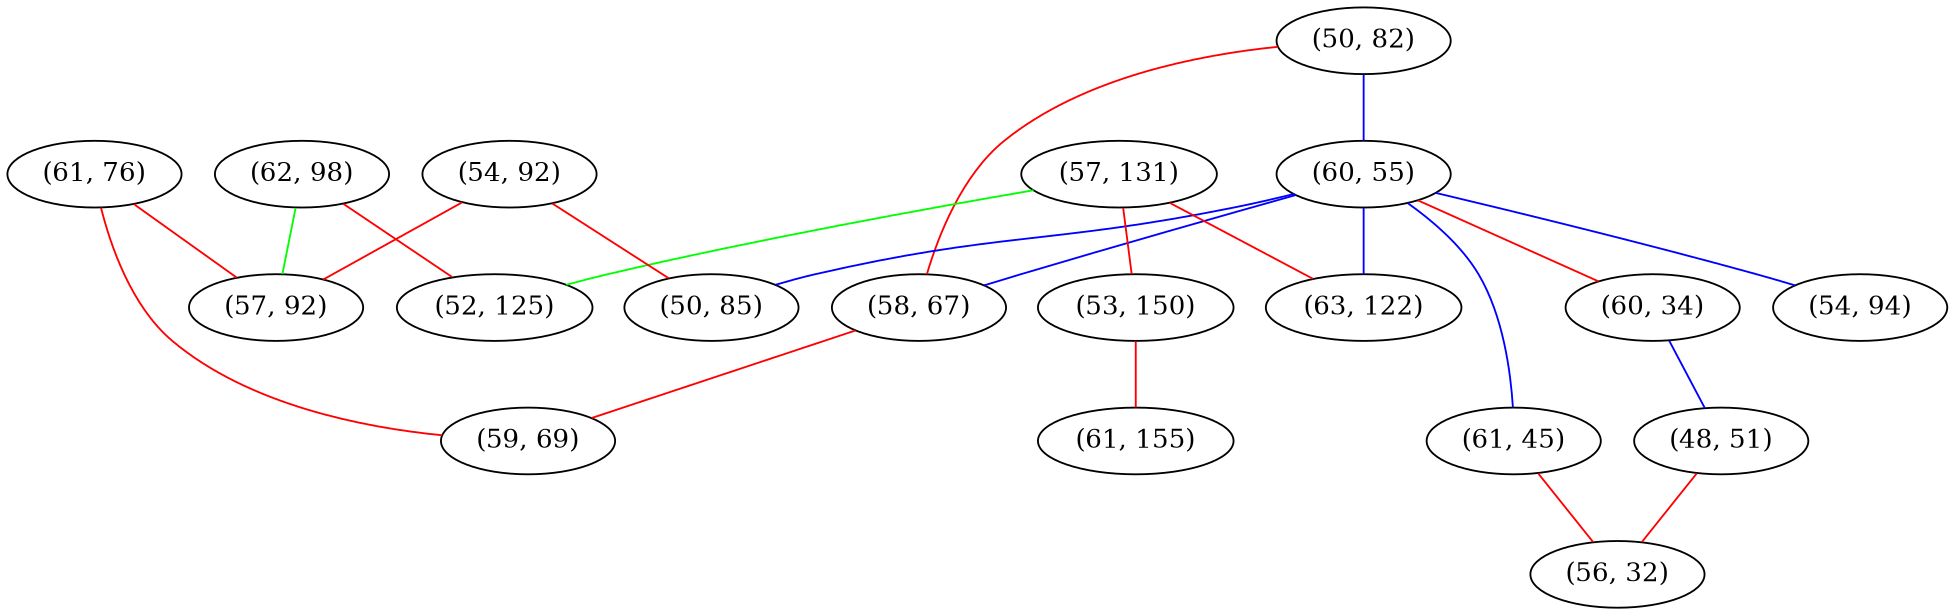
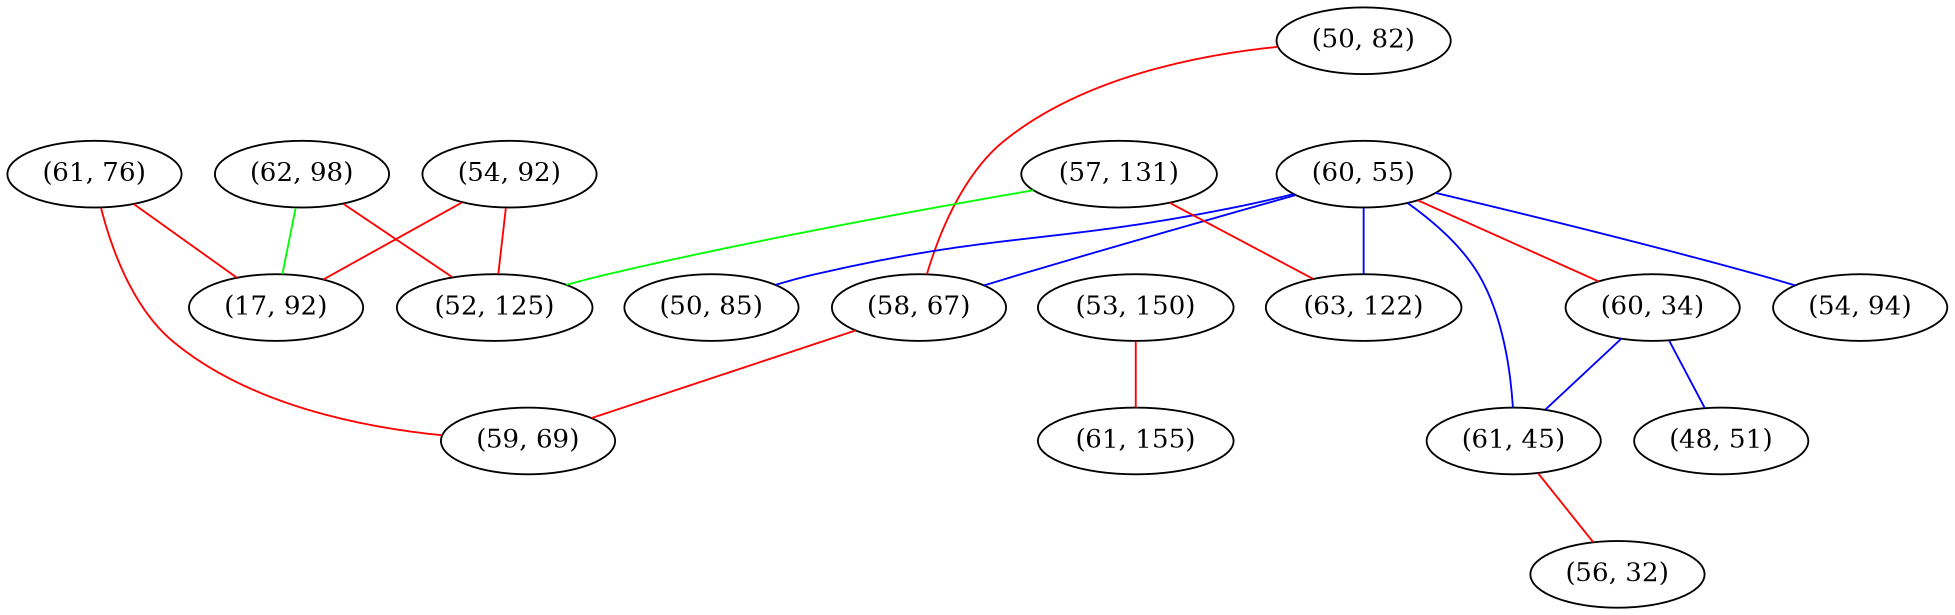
(1364, 108) -> none
(611, 241) -> (502, 241)
(1129, 254) -> none
(276, 308) -> (276, 308)
none -> (1583, 374)
(1669, 508) -> none
